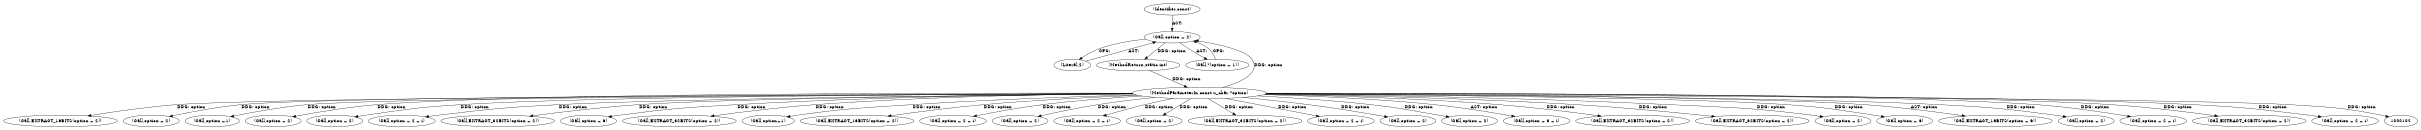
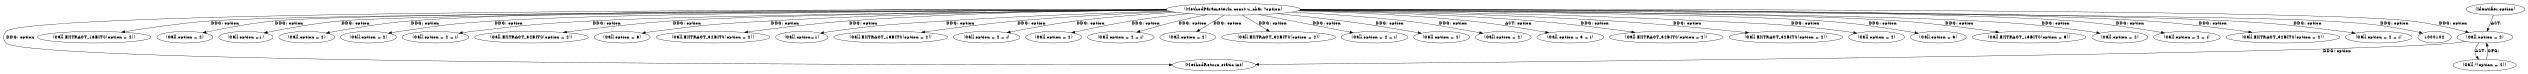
(1172, 9) -> (2496, 9)
(1072, 65) -> none
(1217, 65) -> (2485, 65)
(1167, 78) -> (4, 39)
(1924, 107) -> (1959, 23)
